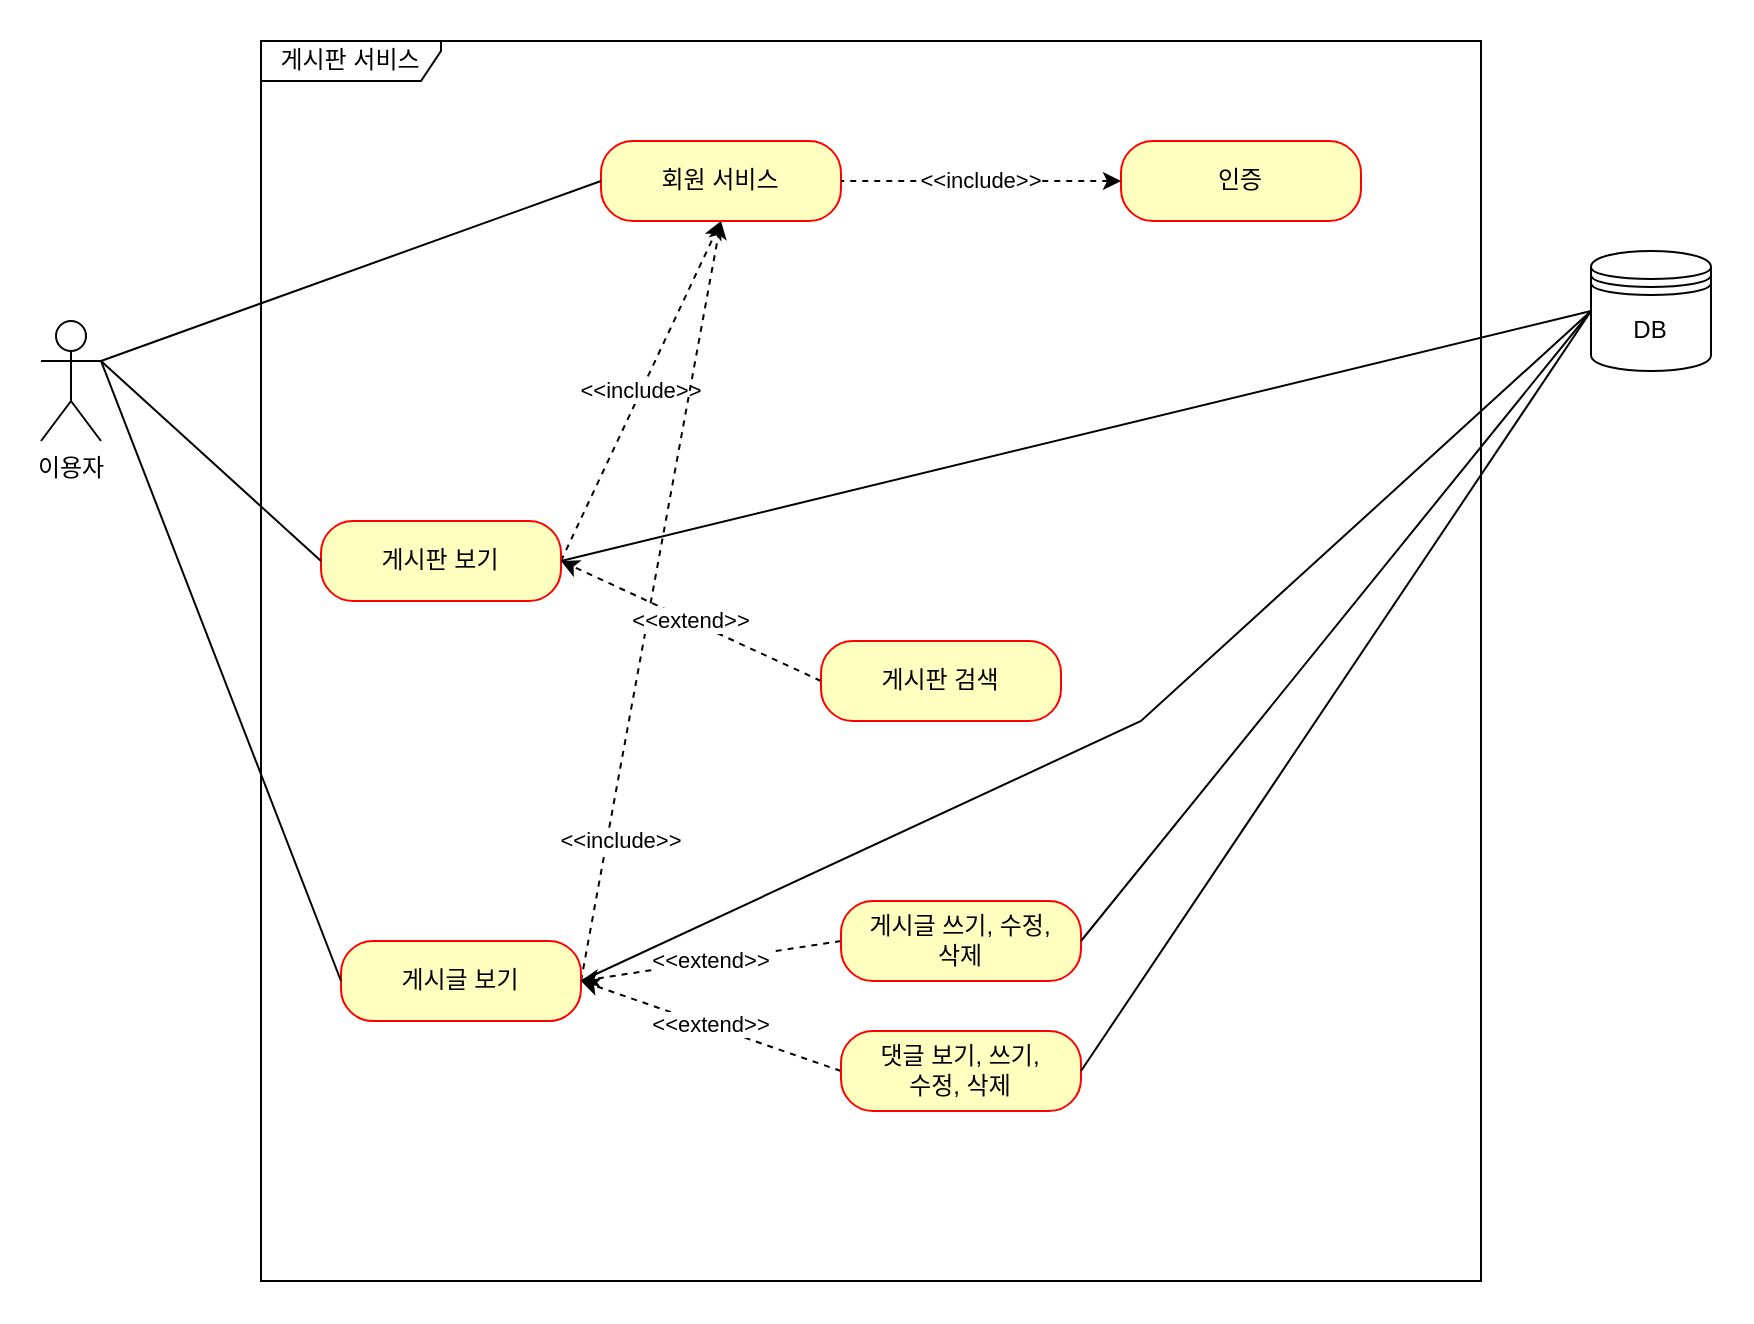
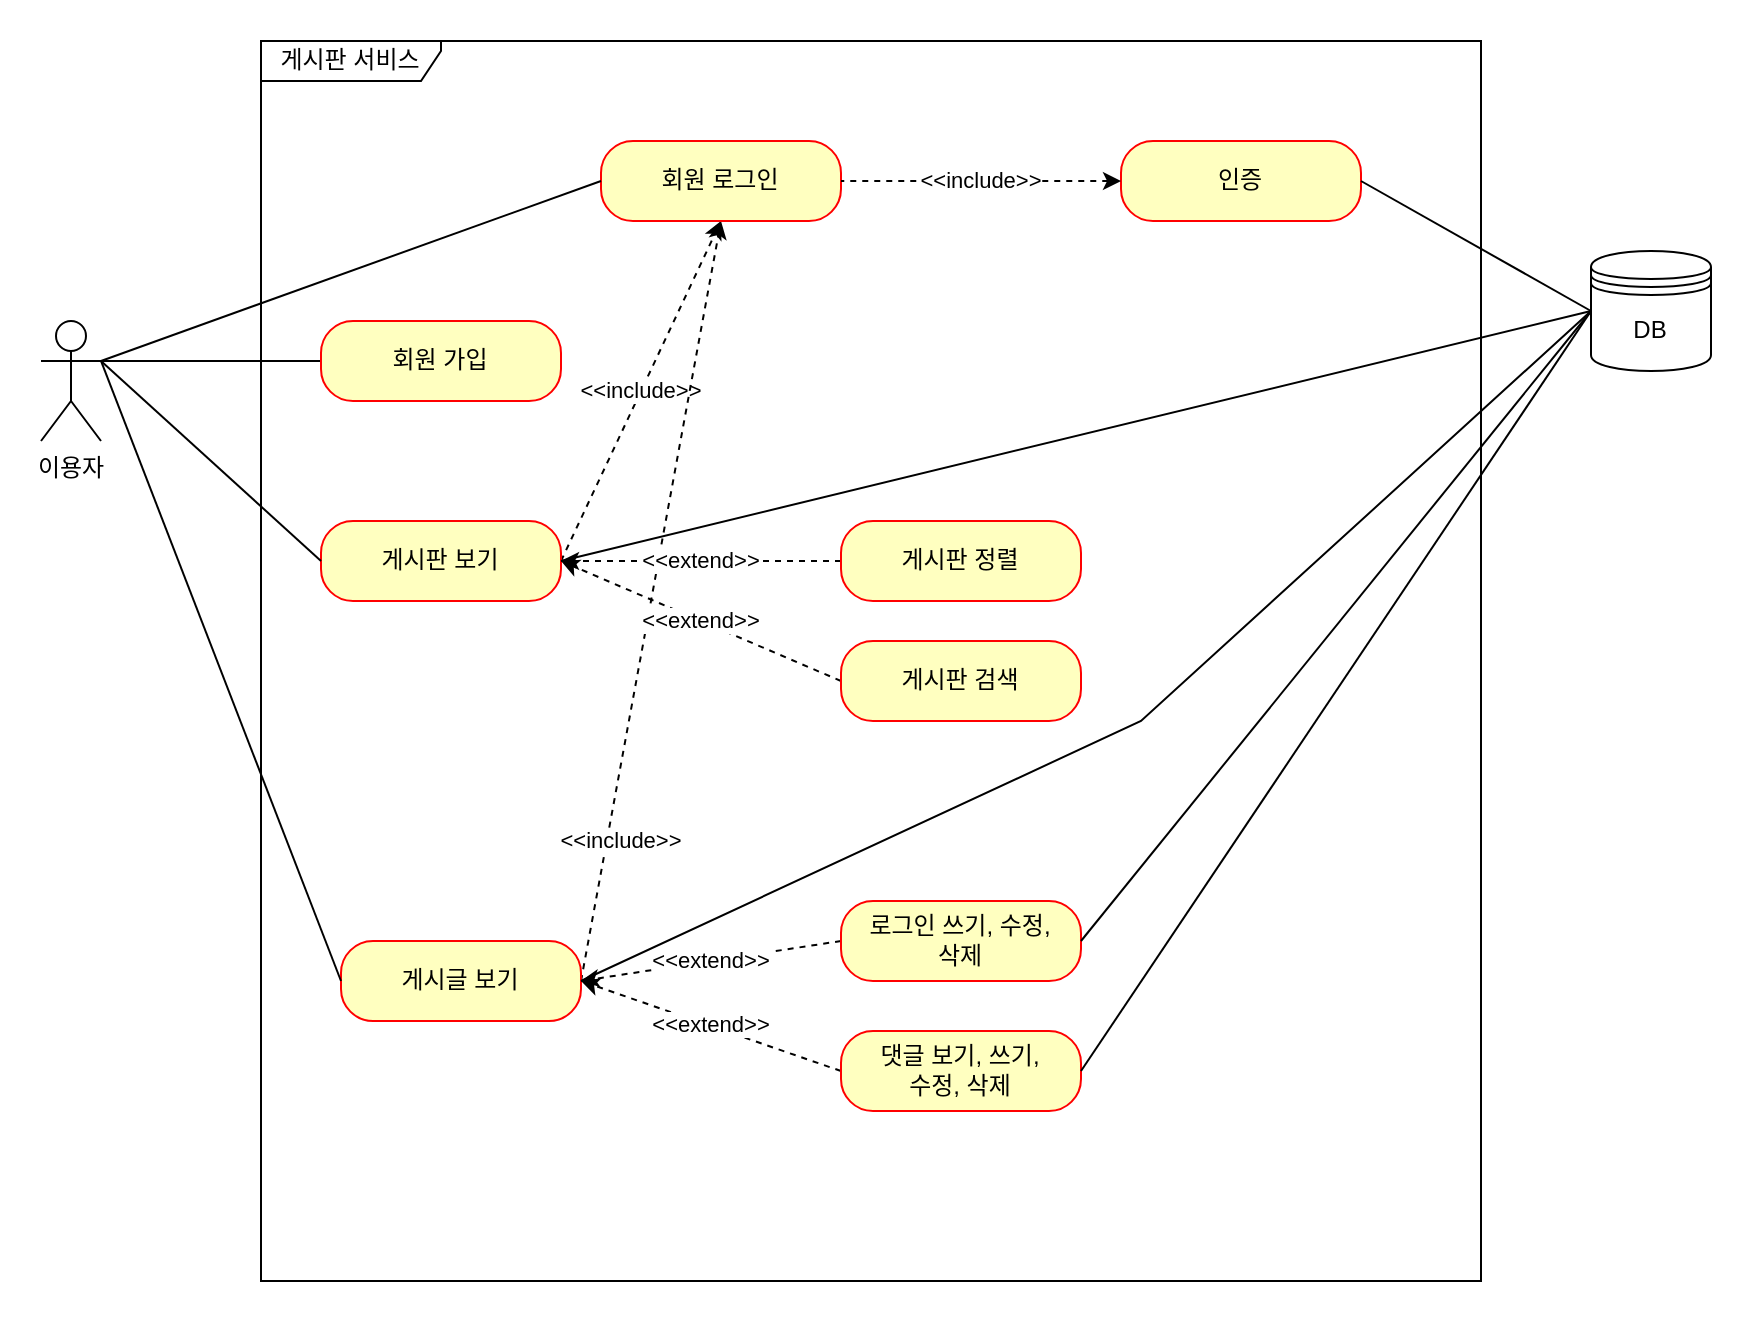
(721, 181) -> (721, 181)
none -> (1419, 214)
none -> (214, 361)
none -> (441, 361)
none -> (708, 561)
none -> (961, 561)
(941, 681) -> (961, 681)
(961, 941) -> (961, 941)
